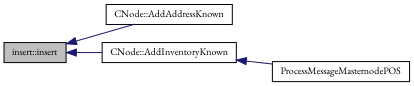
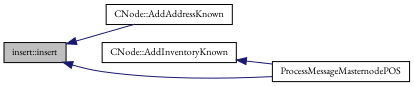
(89, 53) -> (172, 77)
